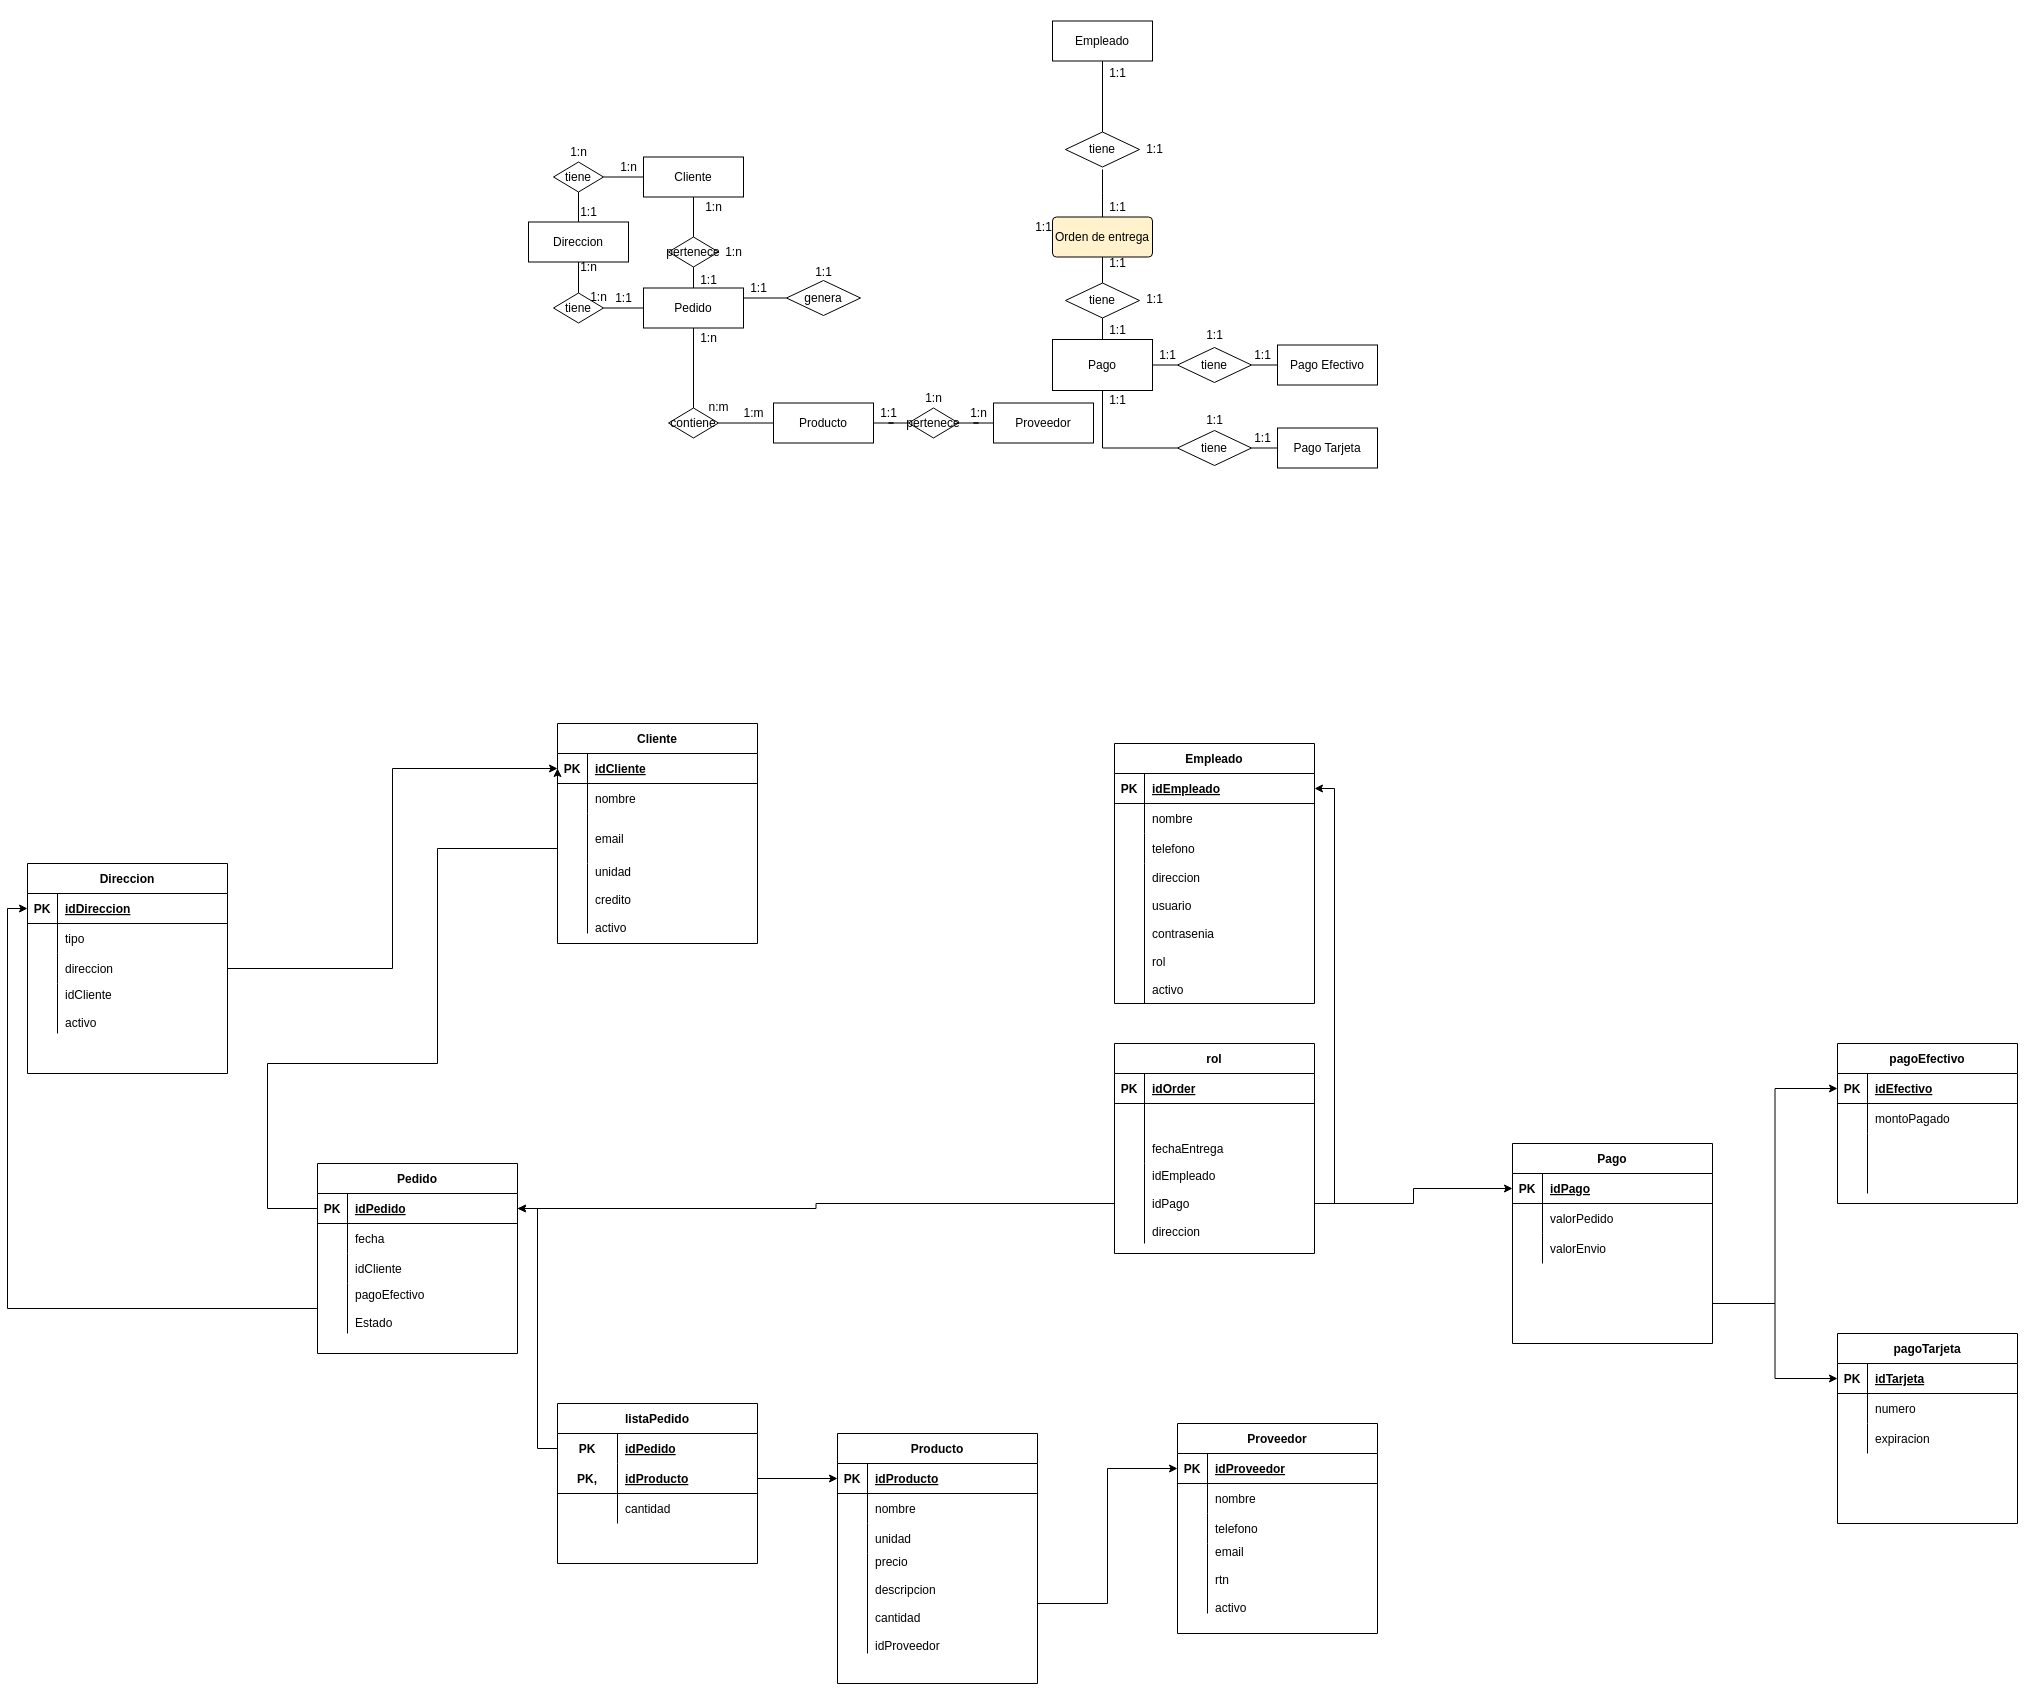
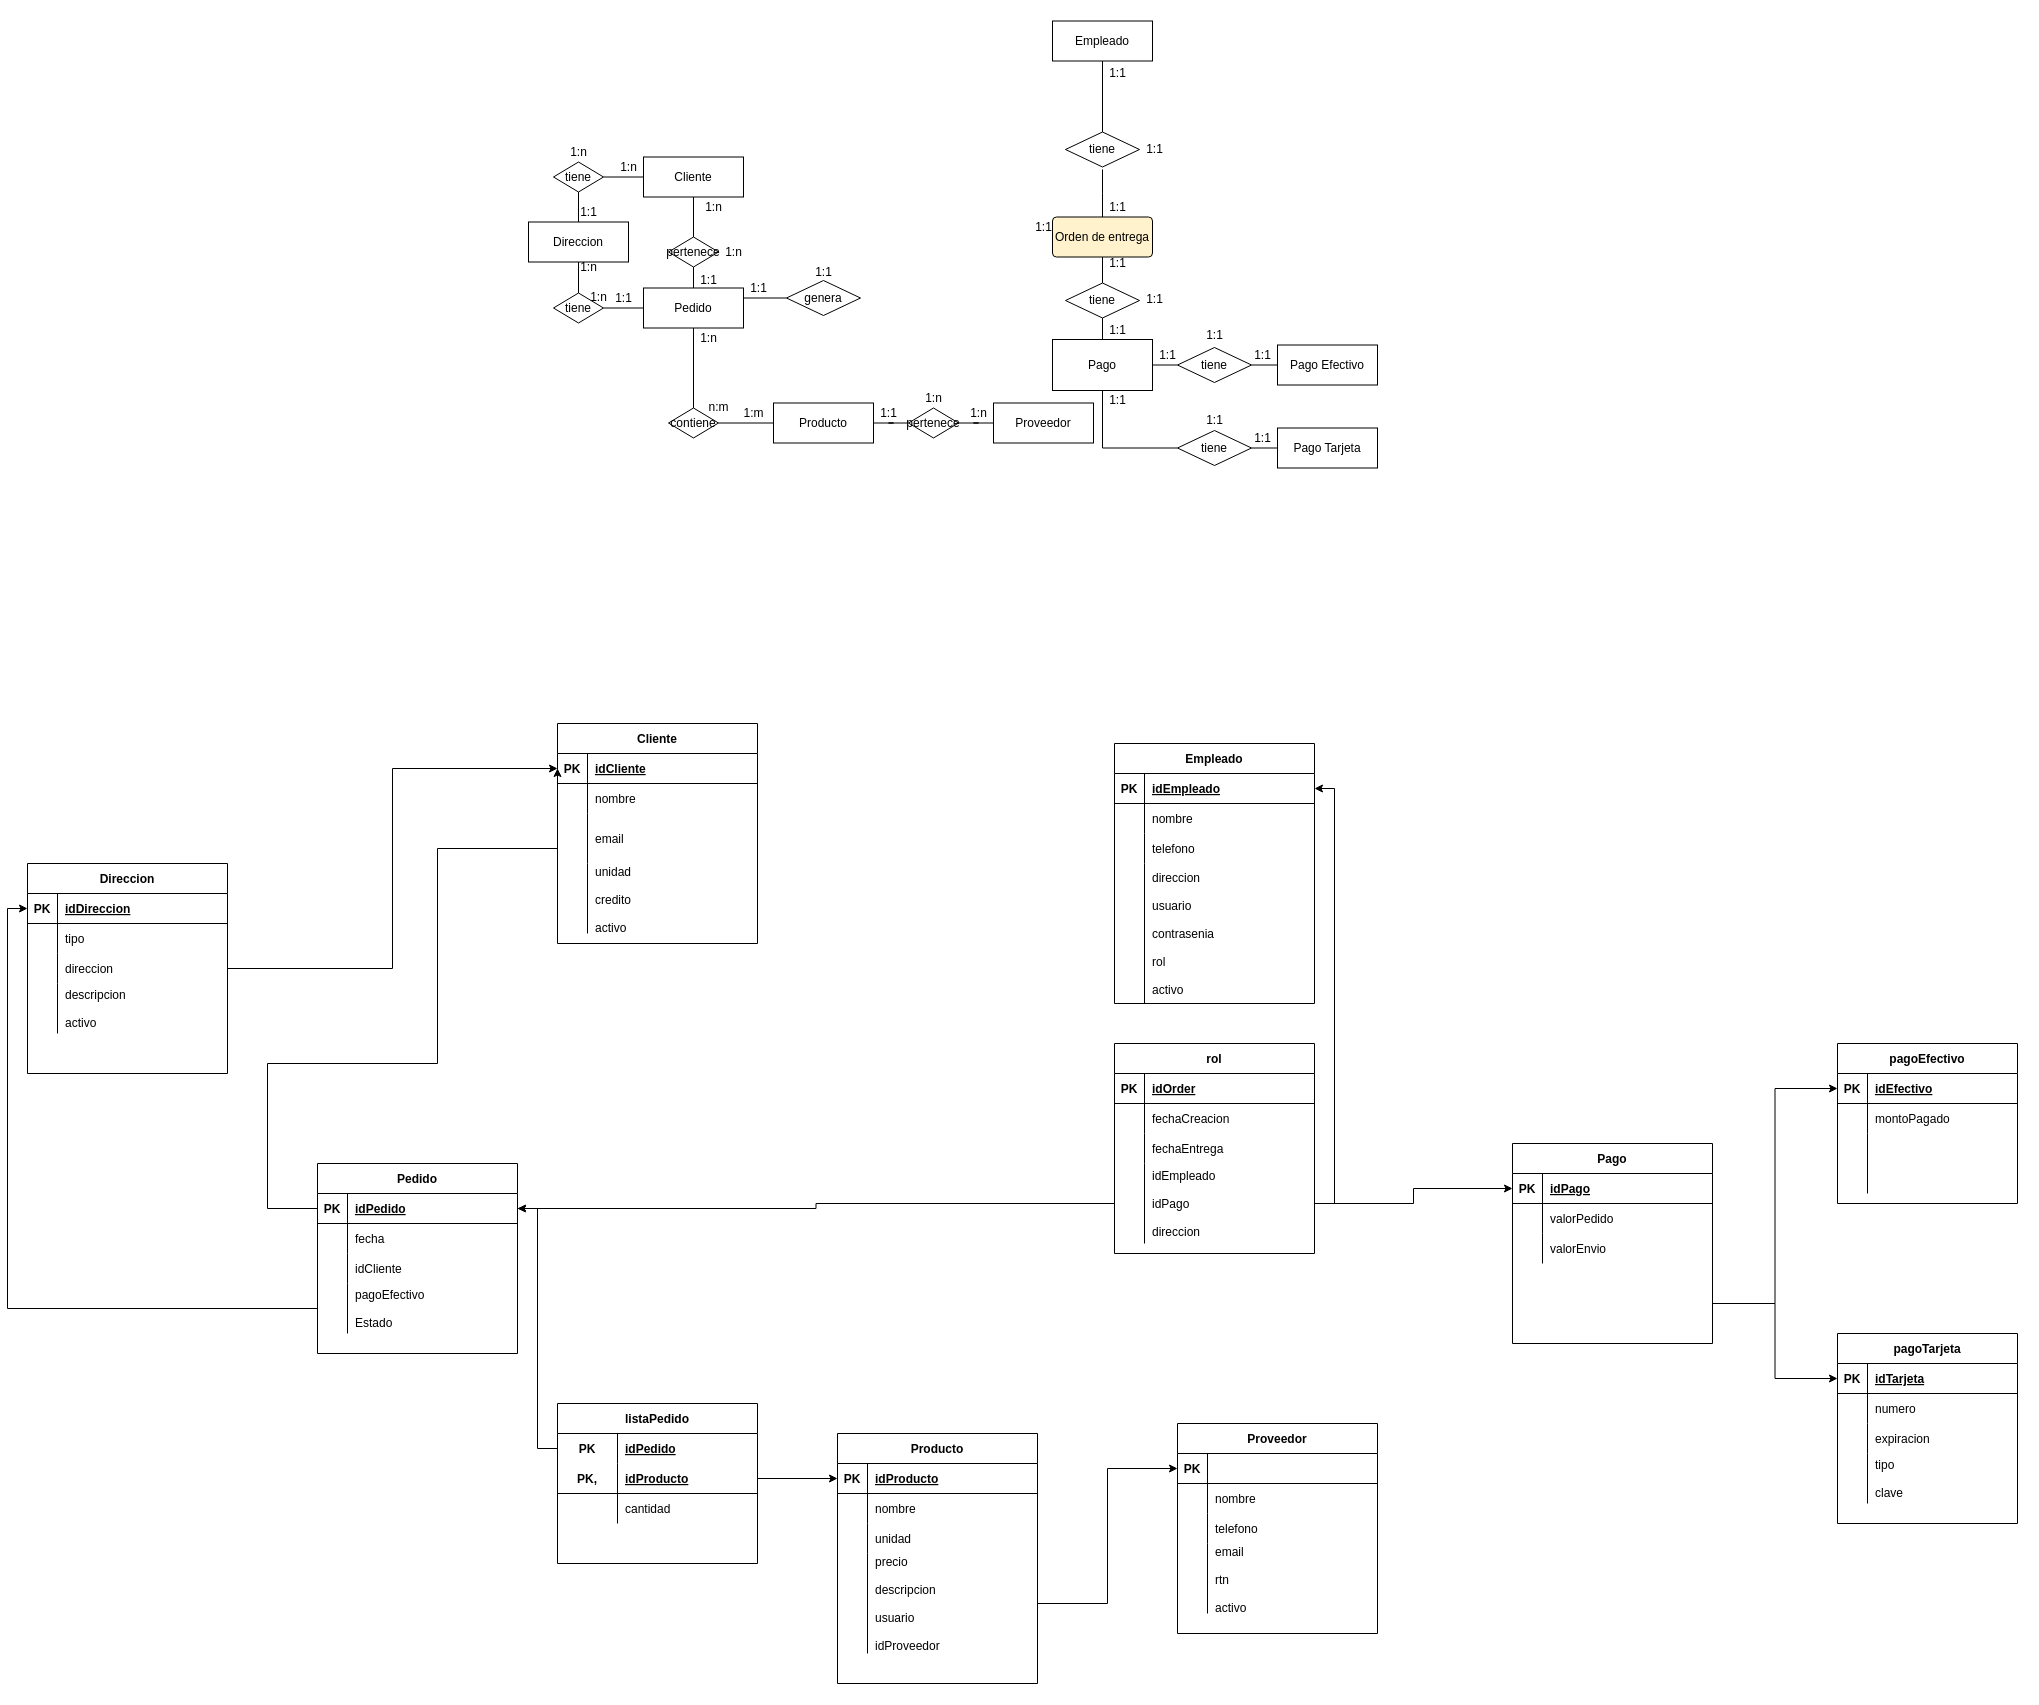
(91, 995) -> (99, 995)
none -> (1230, 1119)
(1293, 1469) -> none
none -> (1943, 1479)
(894, 1562) -> (894, 1562)
